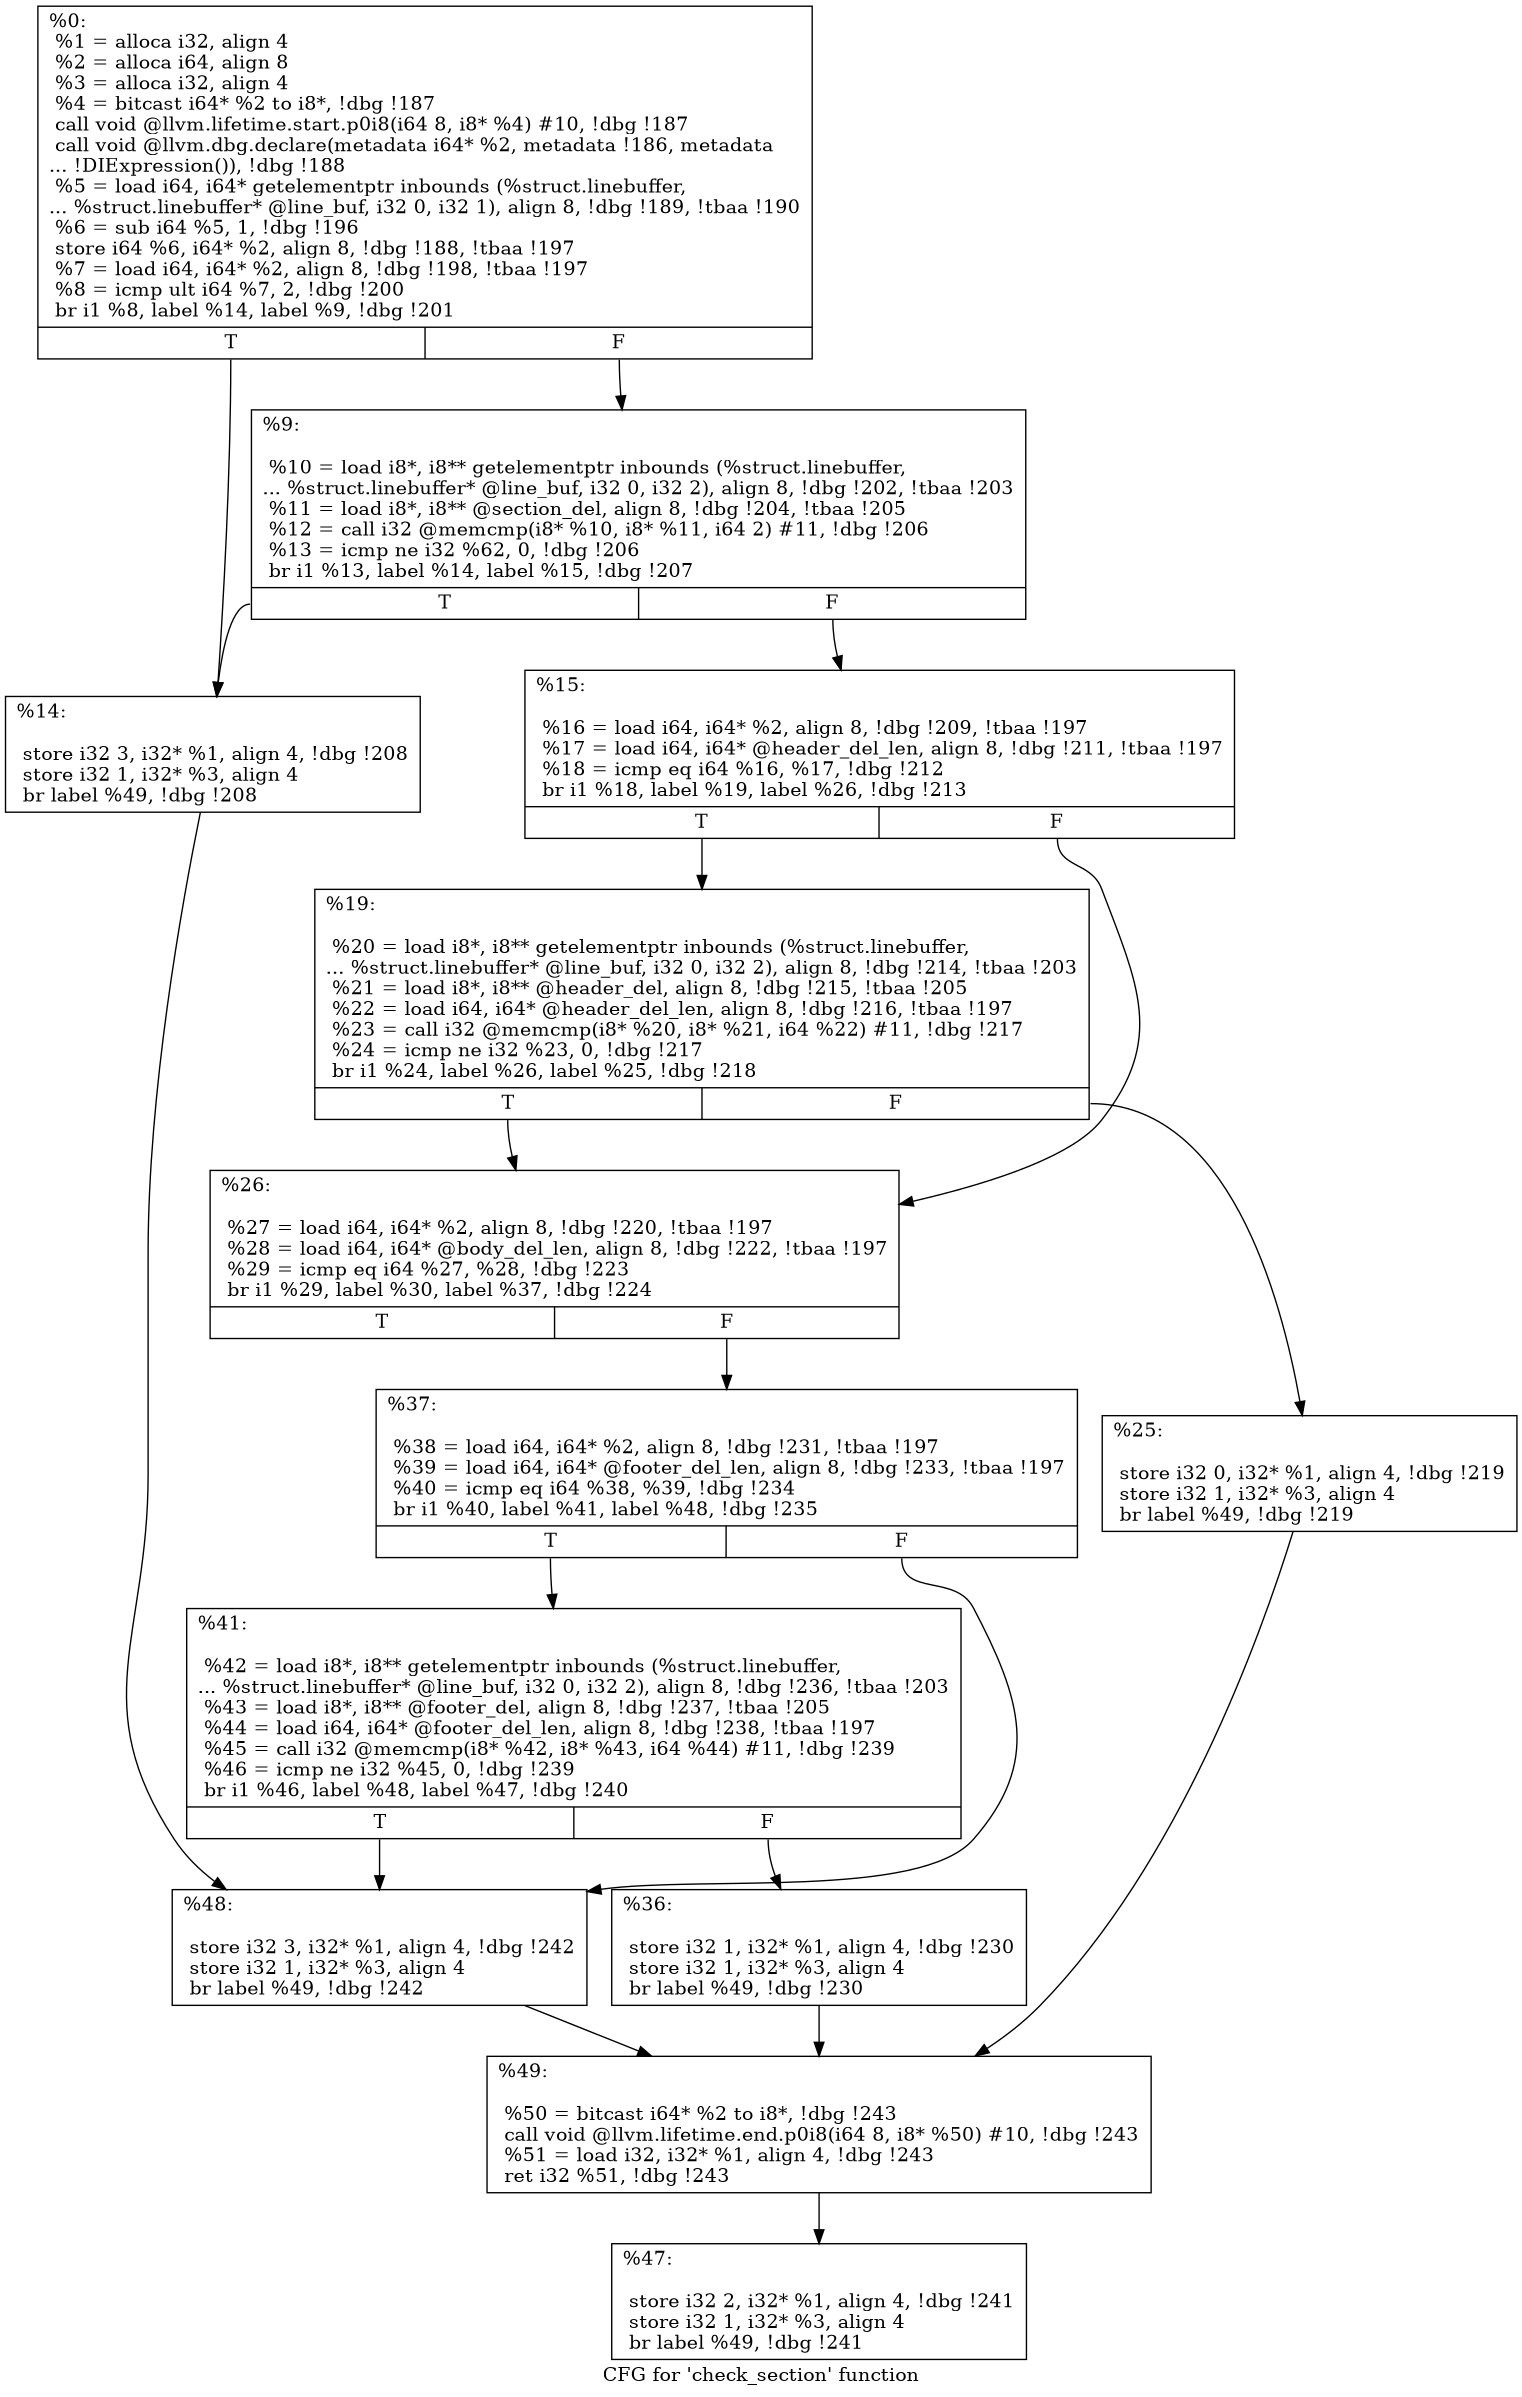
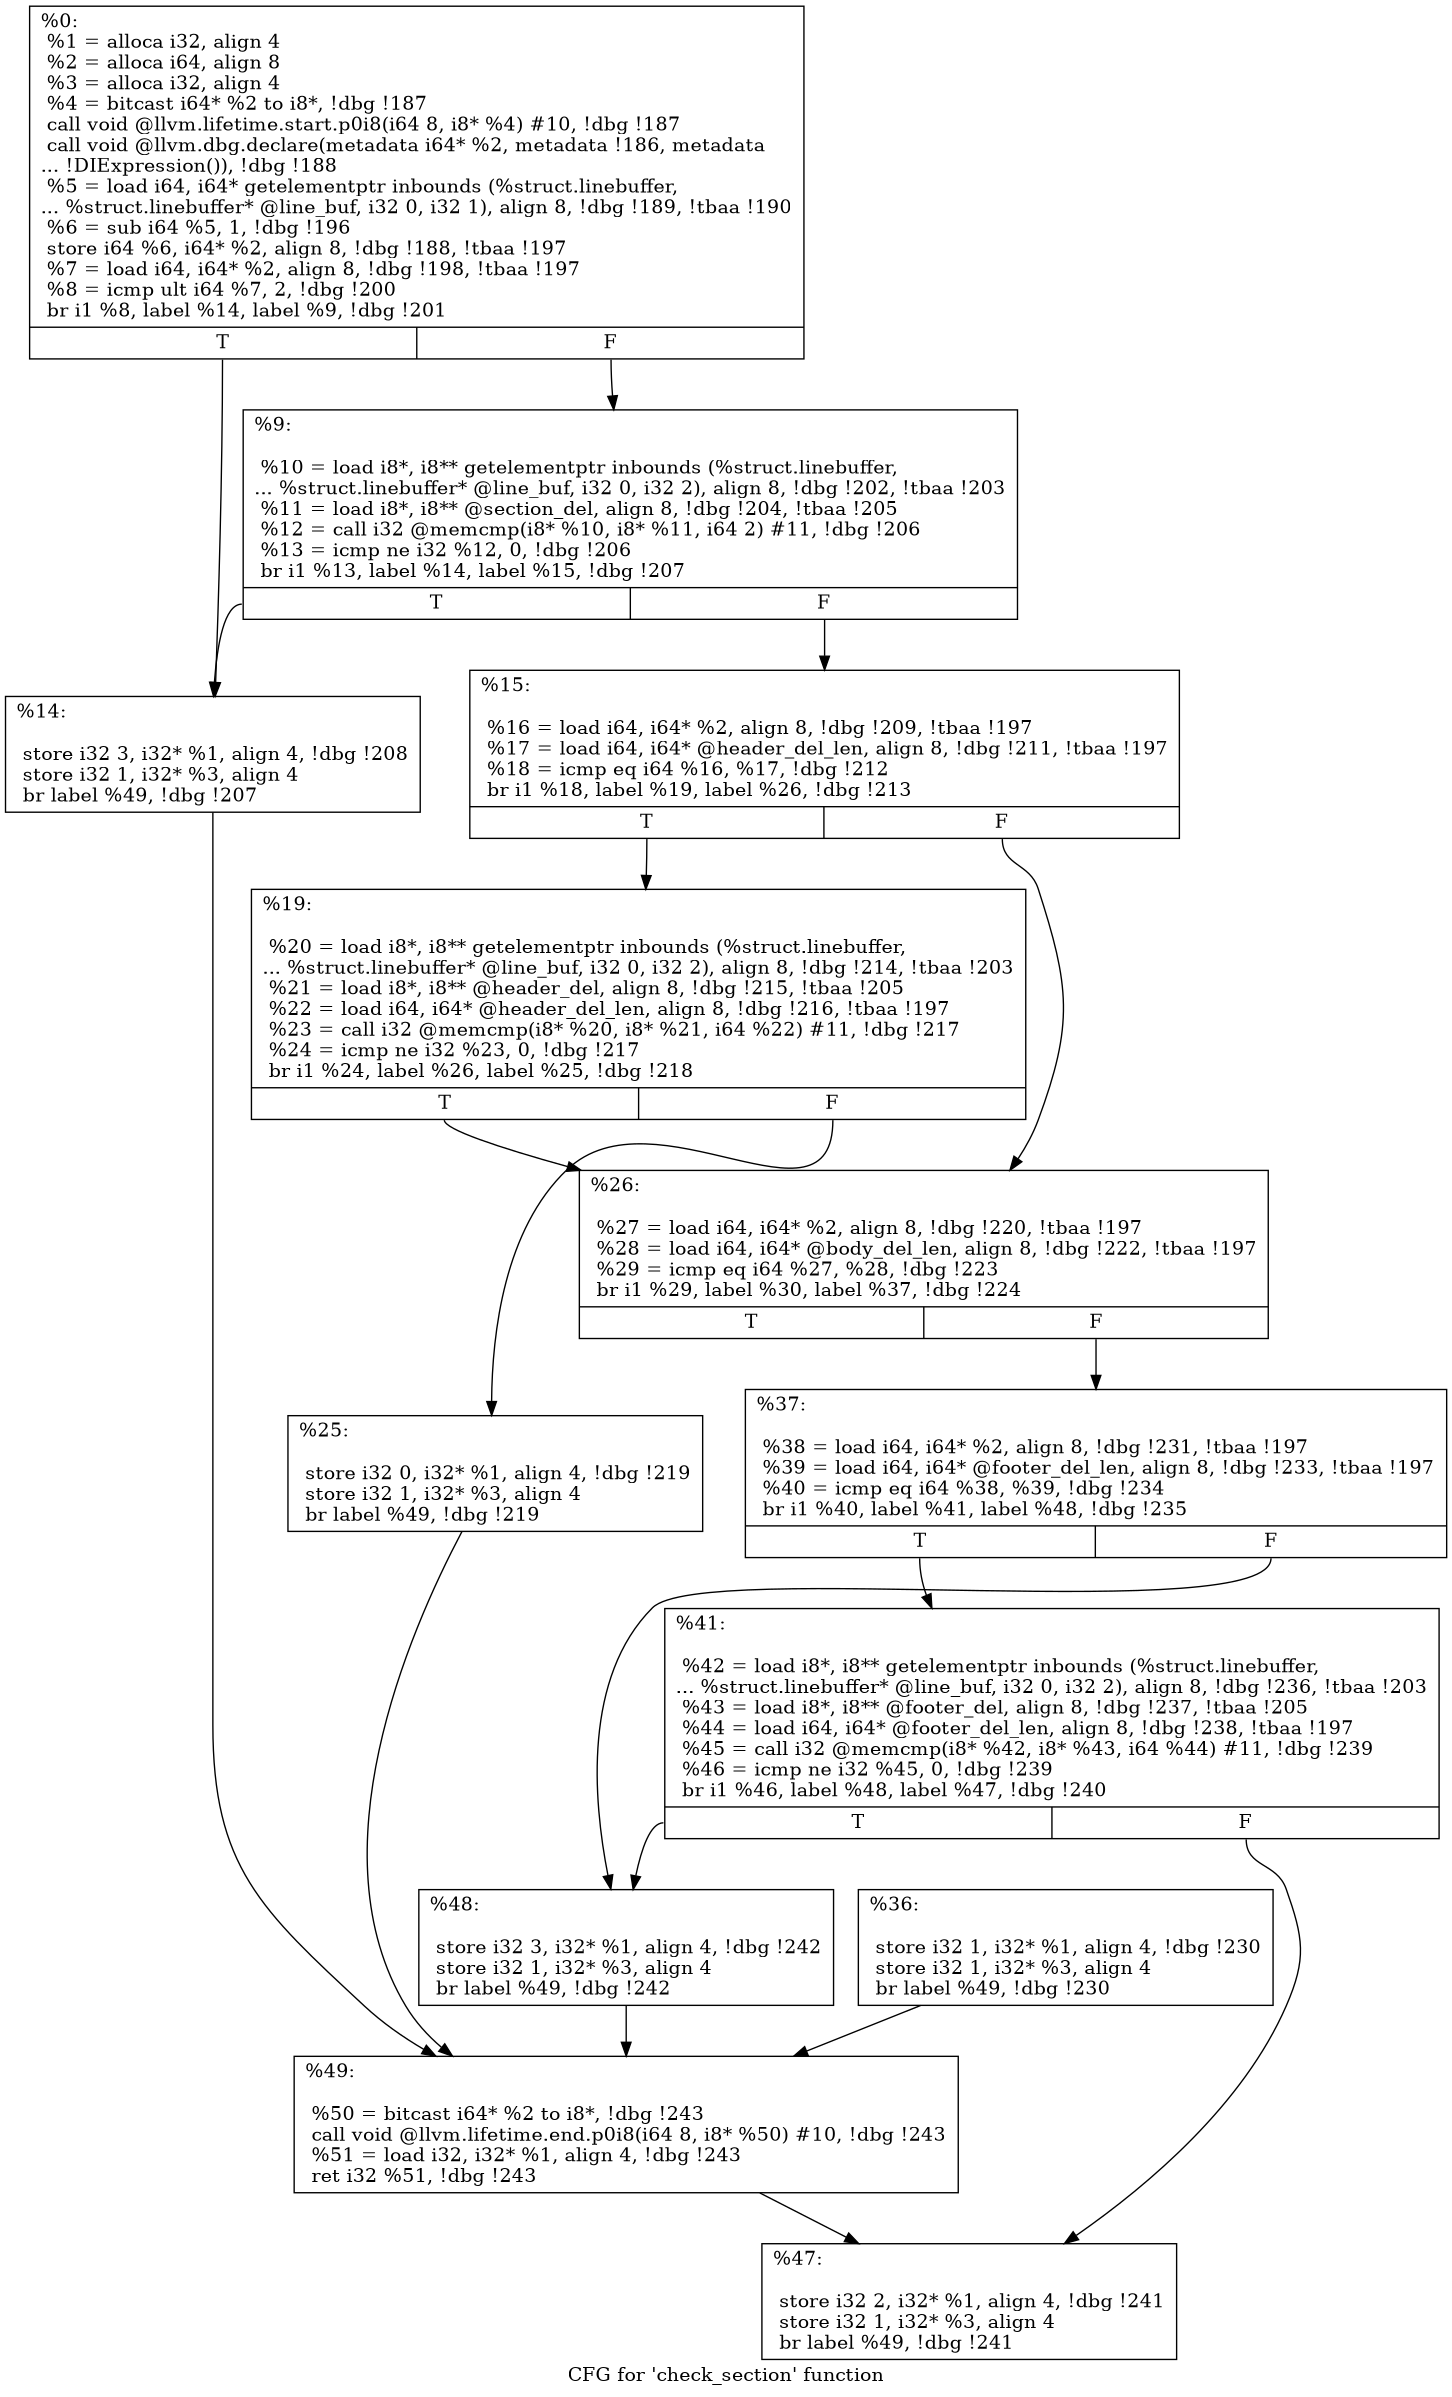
(451, 550) -> (443, 550)
(137, 796) -> (137, 796)
(148, 1359) -> (213, 1472)
(770, 1858) -> (1255, 2061)
